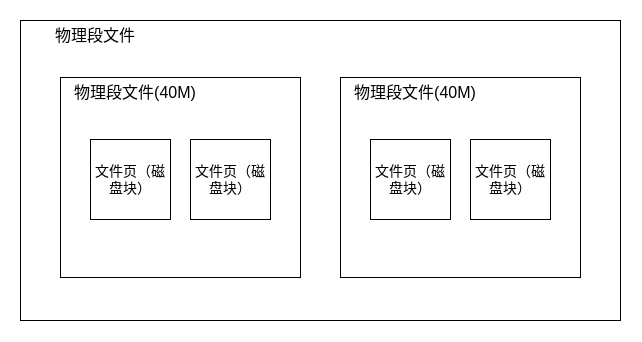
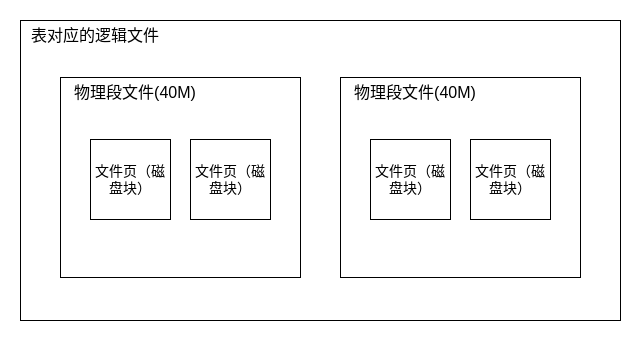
(96, 36) -> (96, 36)
